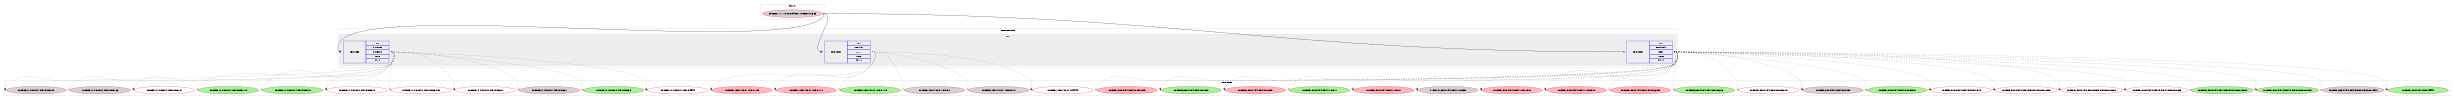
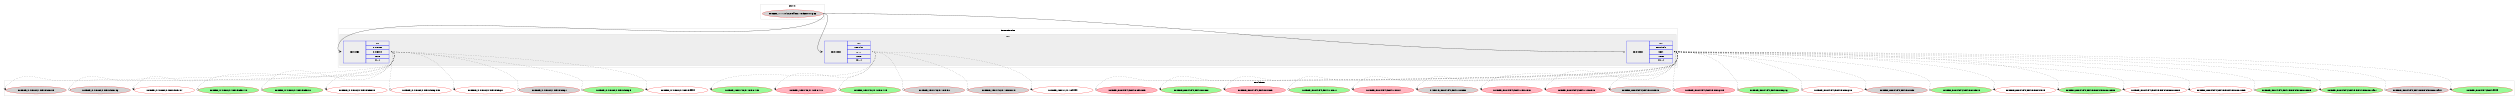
(742, 90) -> (742, 90)
(1063, 90) -> (1063, 90)
none -> (1640, 90)
(2026, 90) -> (2090, 90)
